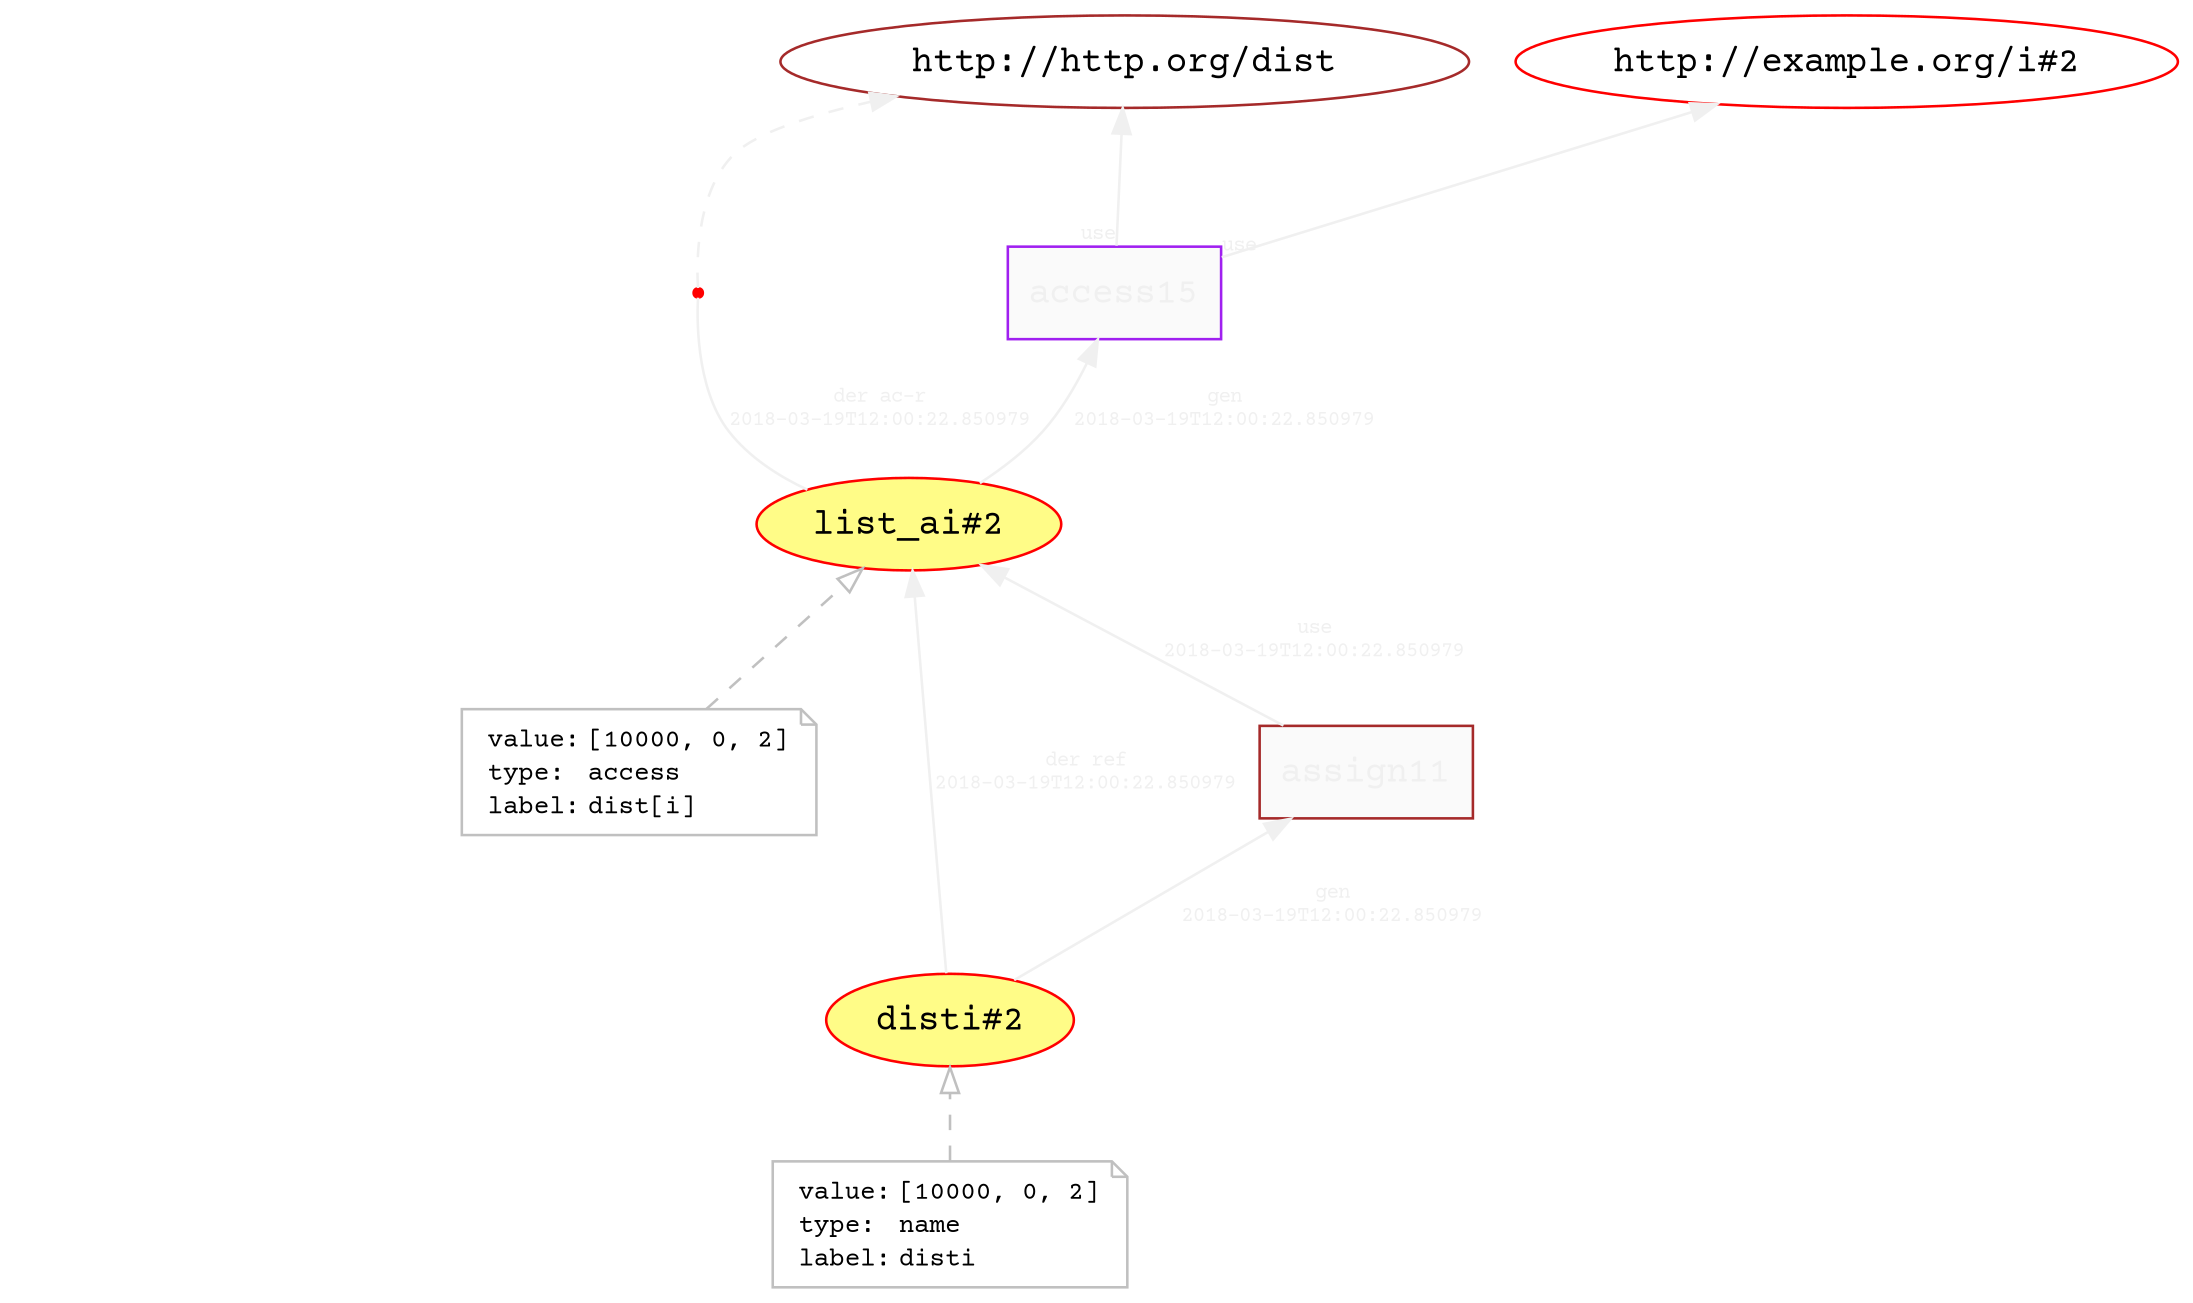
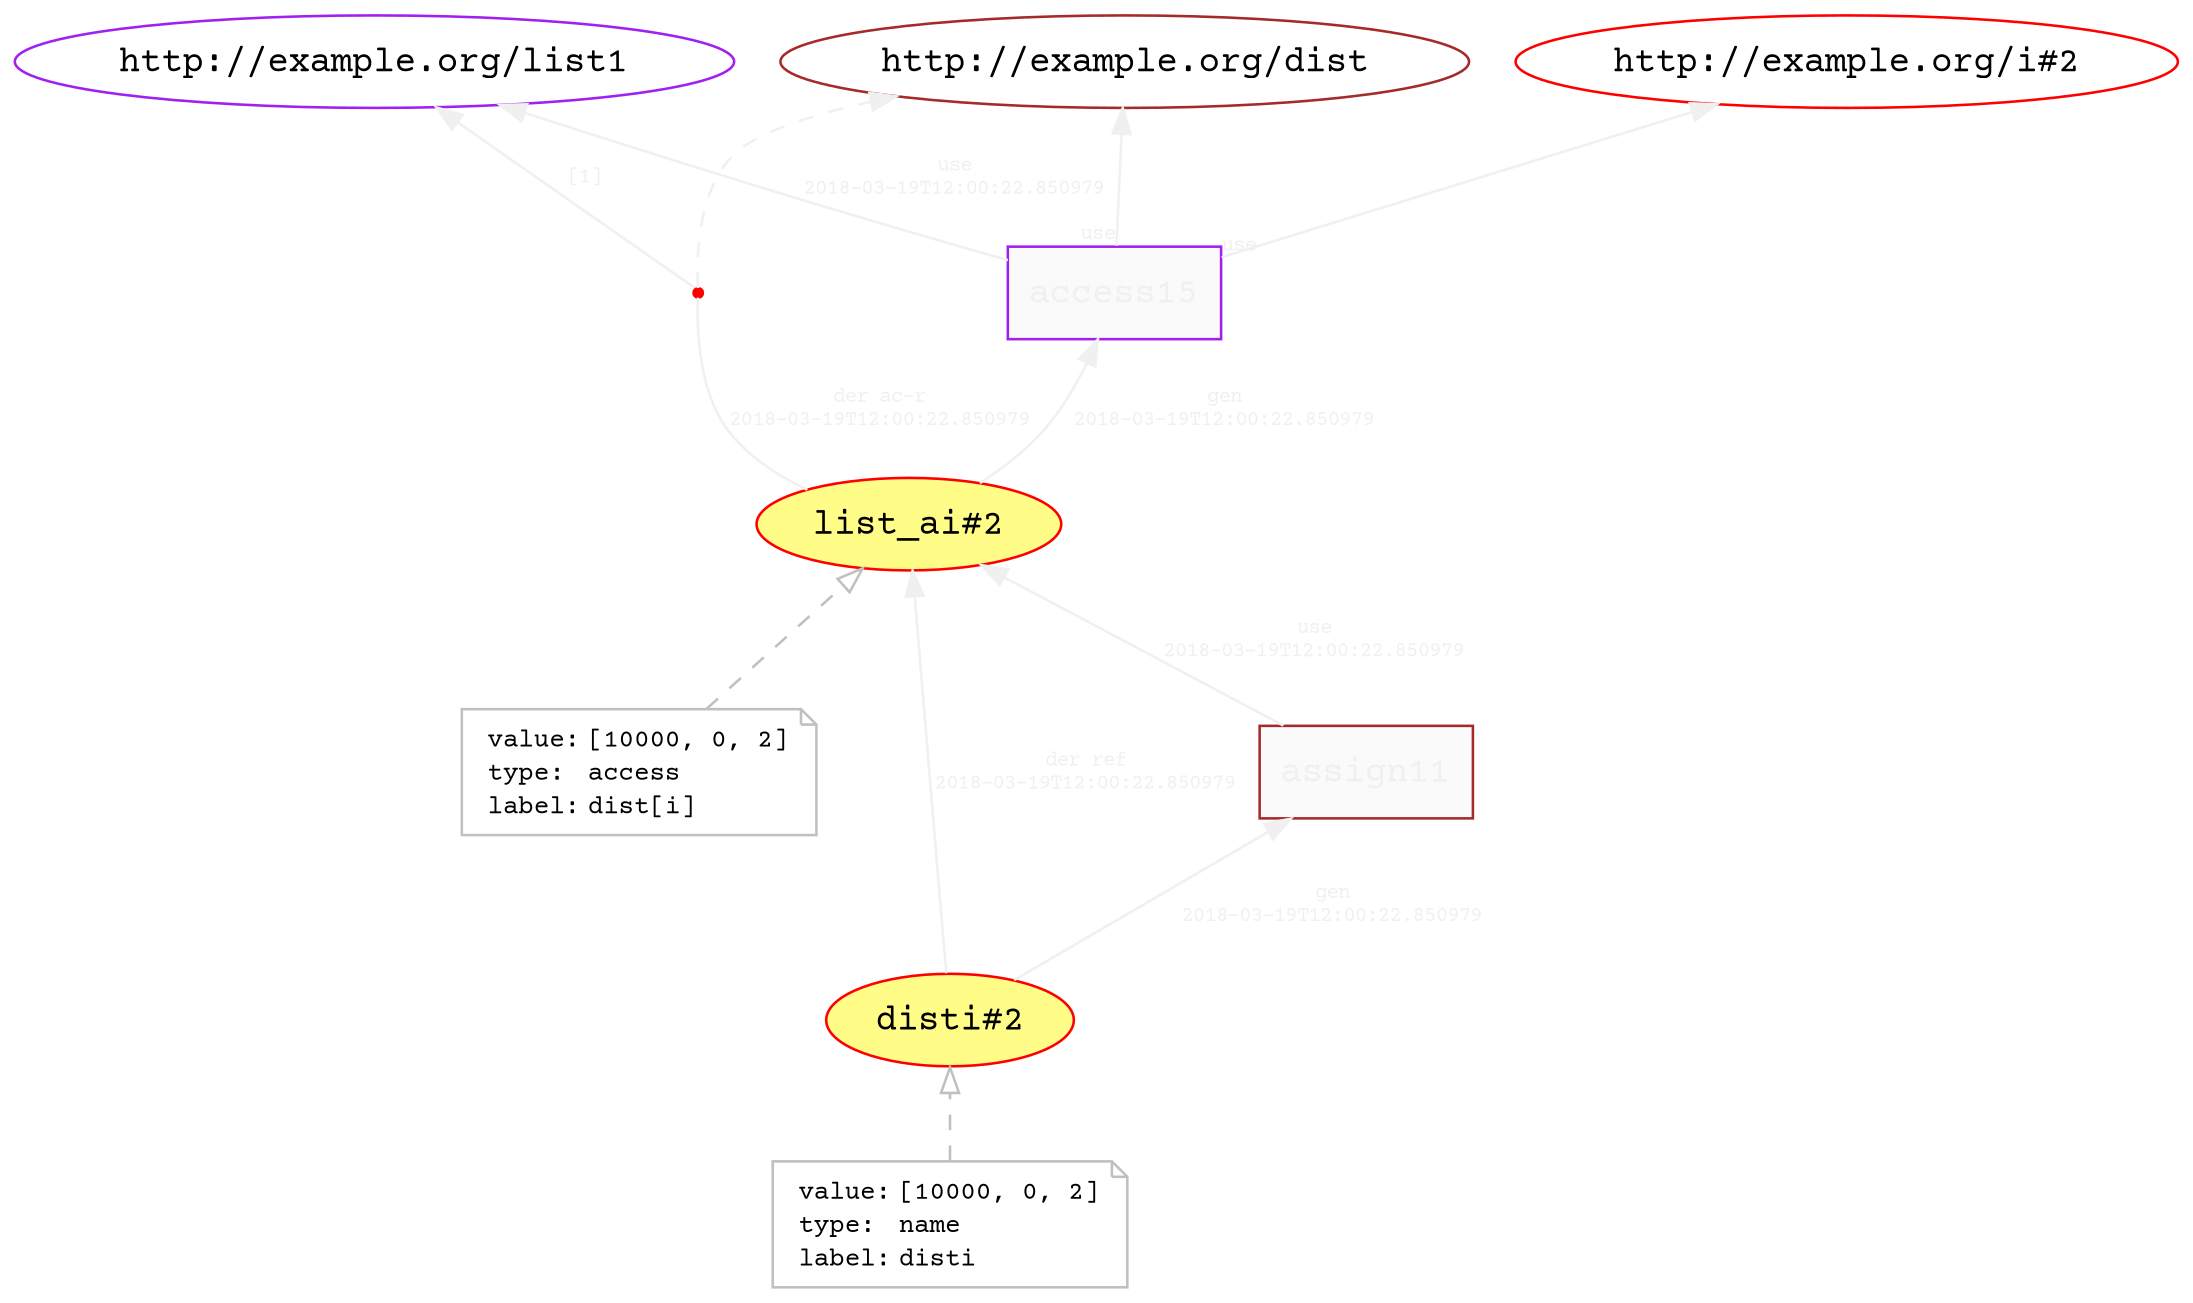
none -> (374, 62)
(1125, 62) -> (1125, 62)
